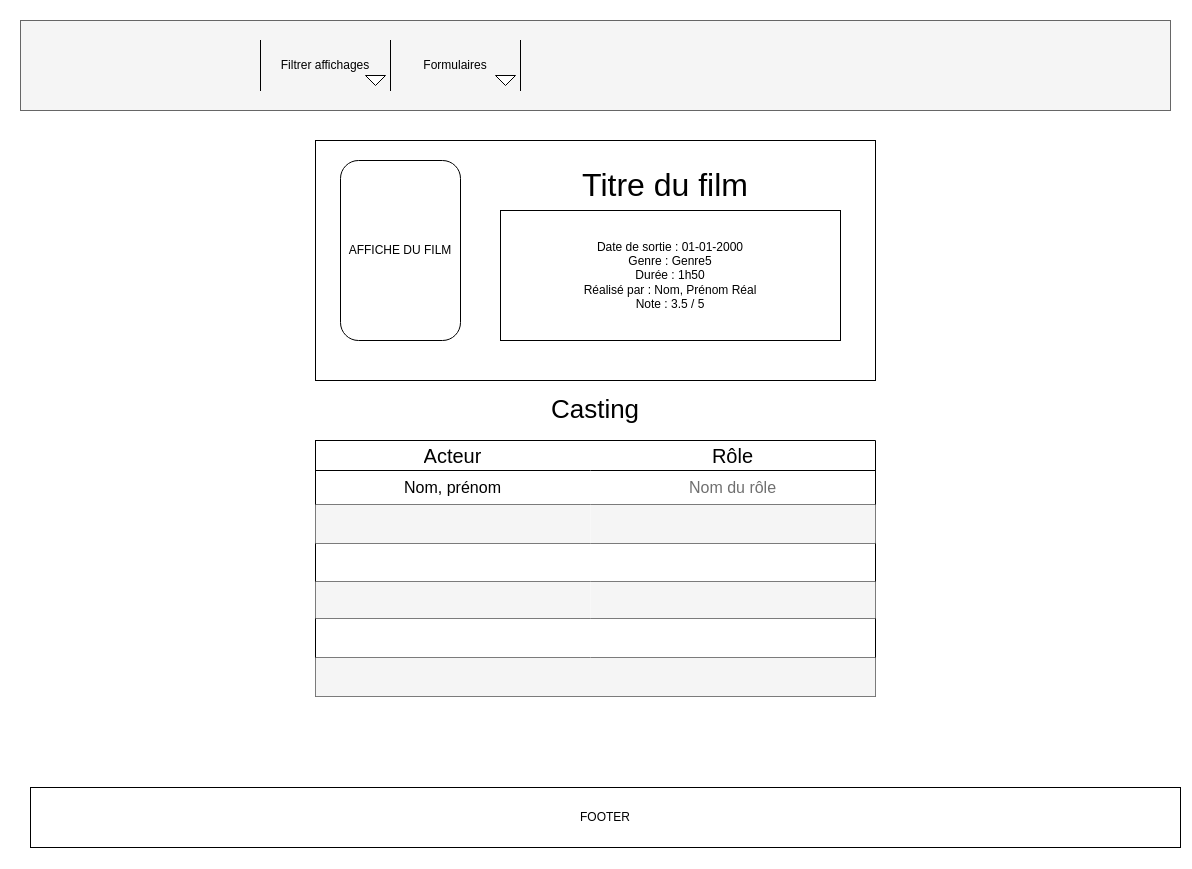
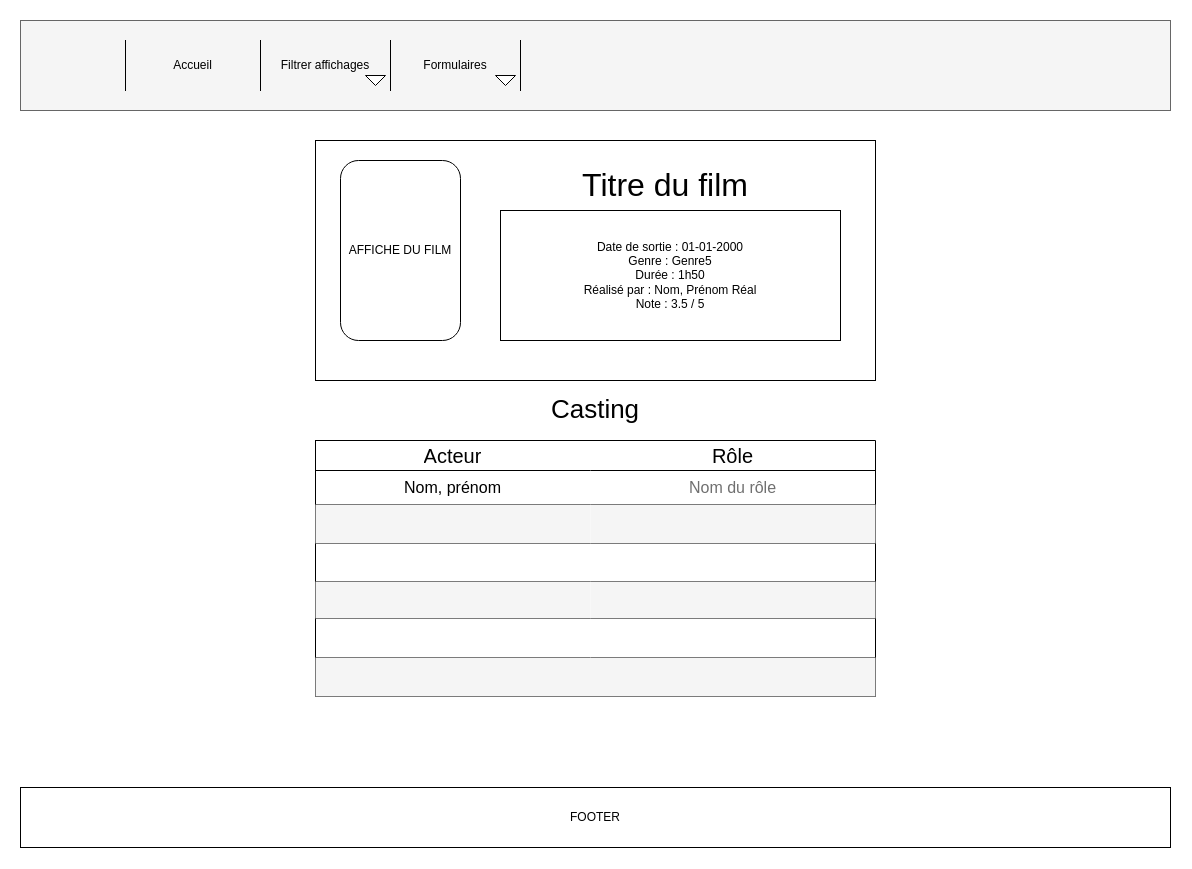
none -> (193, 66)
(606, 818) -> (596, 818)
